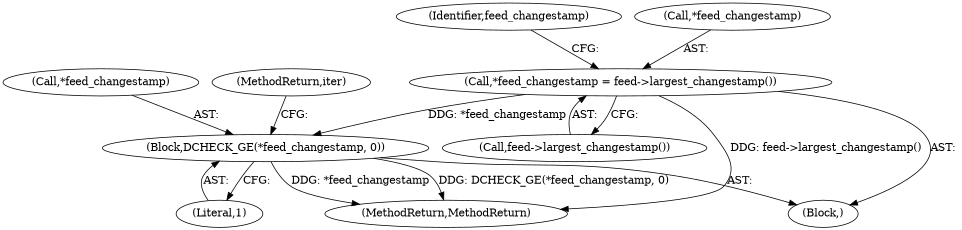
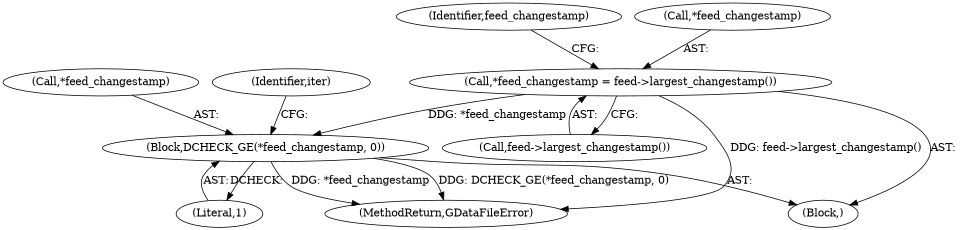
(291, 82) -> (291, 82)
(258, 181) -> (258, 181)
(446, 214) -> (446, 214)
